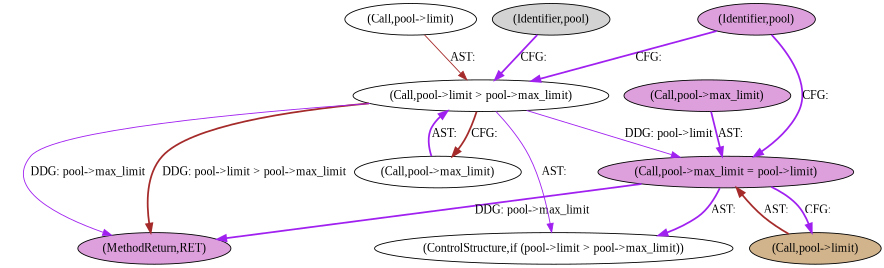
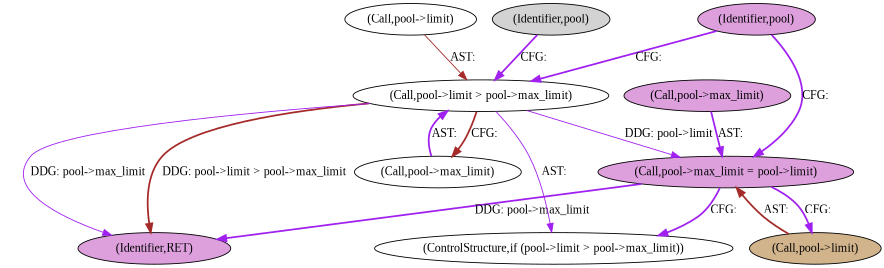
(725, 210) -> (725, 210)
(154, 248) -> (154, 248)
